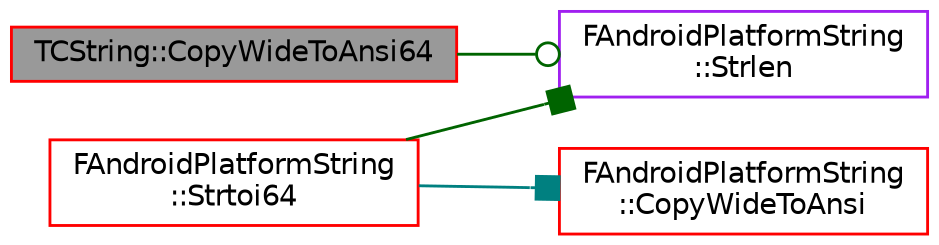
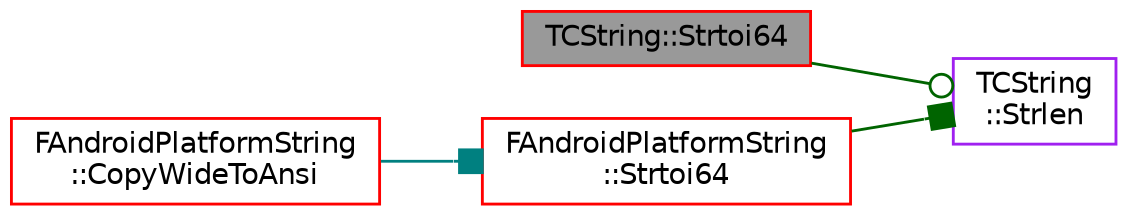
(234, 54) -> (666, 39)
(744, 54) -> (1035, 101)
(474, 187) -> (417, 161)
